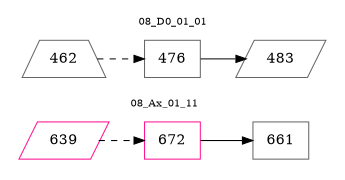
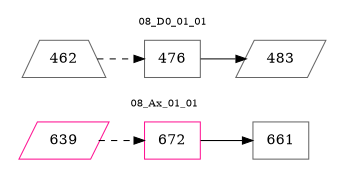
(165, 104) -> (165, 104)
